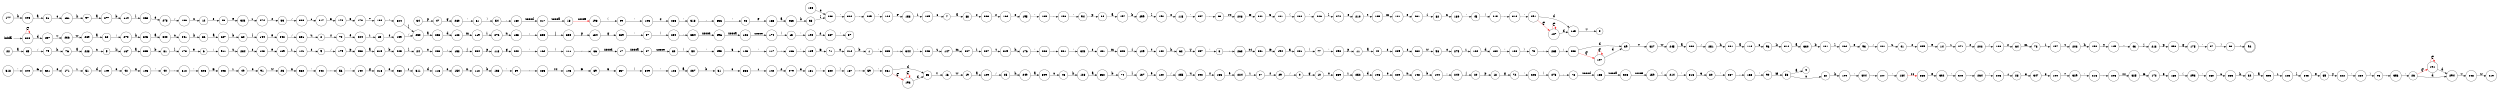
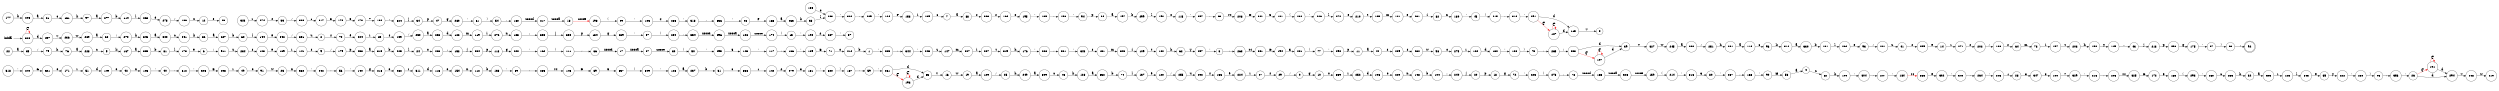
(232, 21) -> none
(408, 28) -> (408, 21)
(1805, 78) -> (1814, 73)
